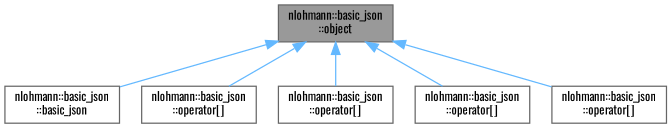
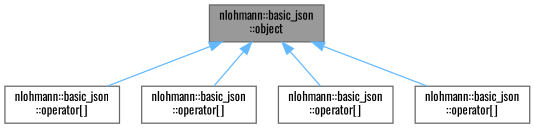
(62, 105) -> none
